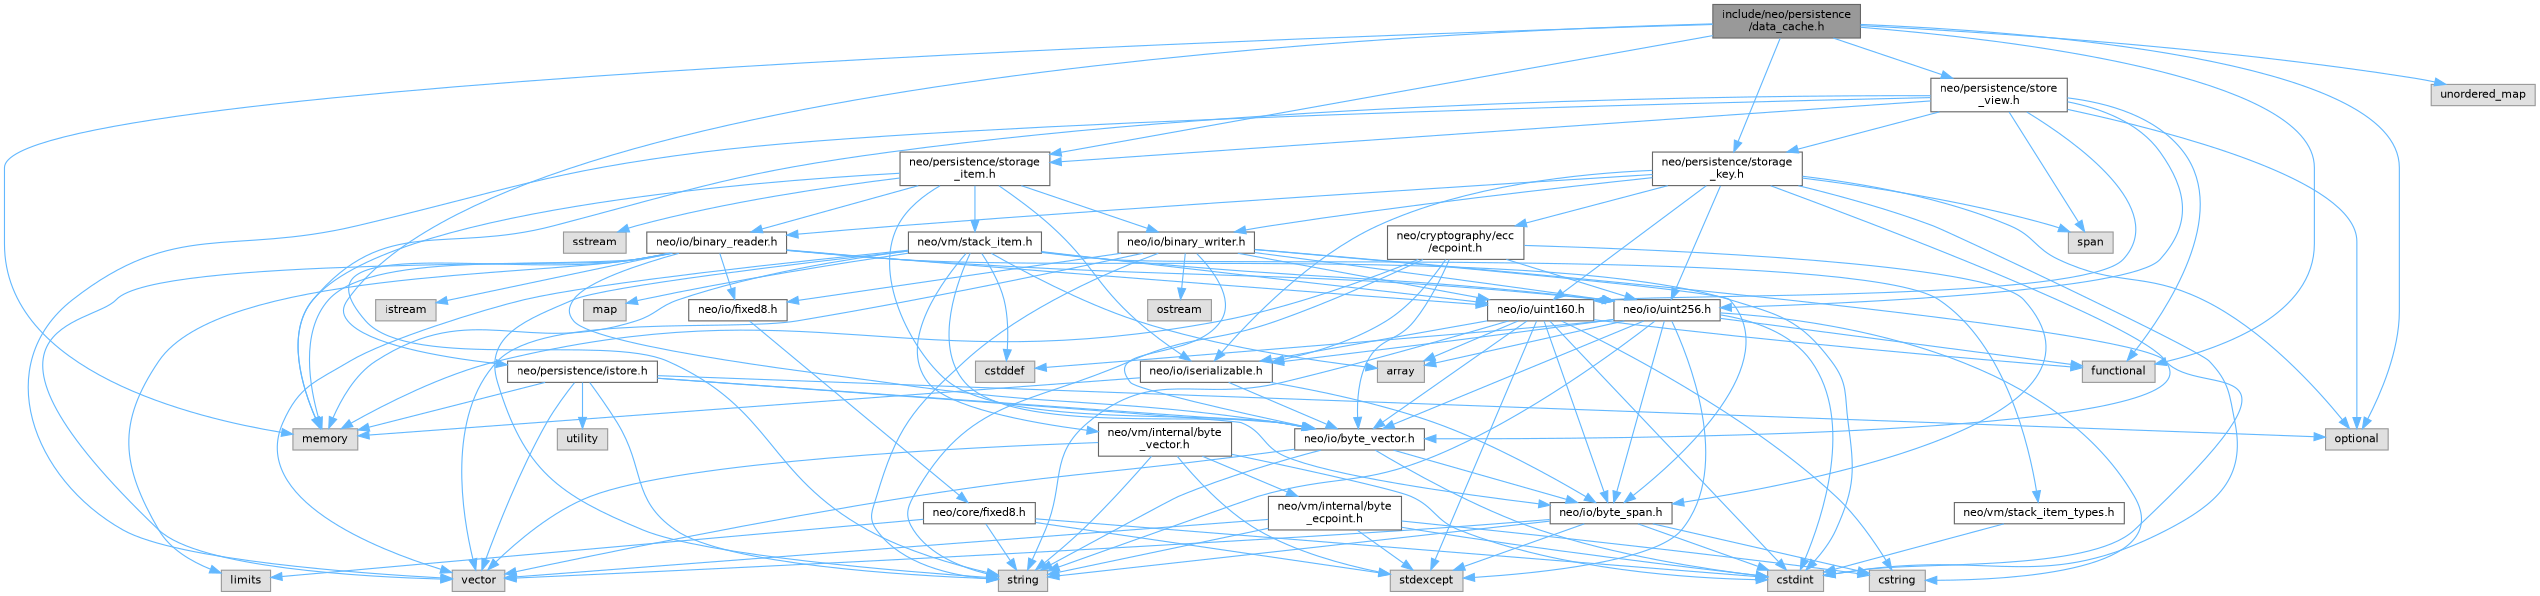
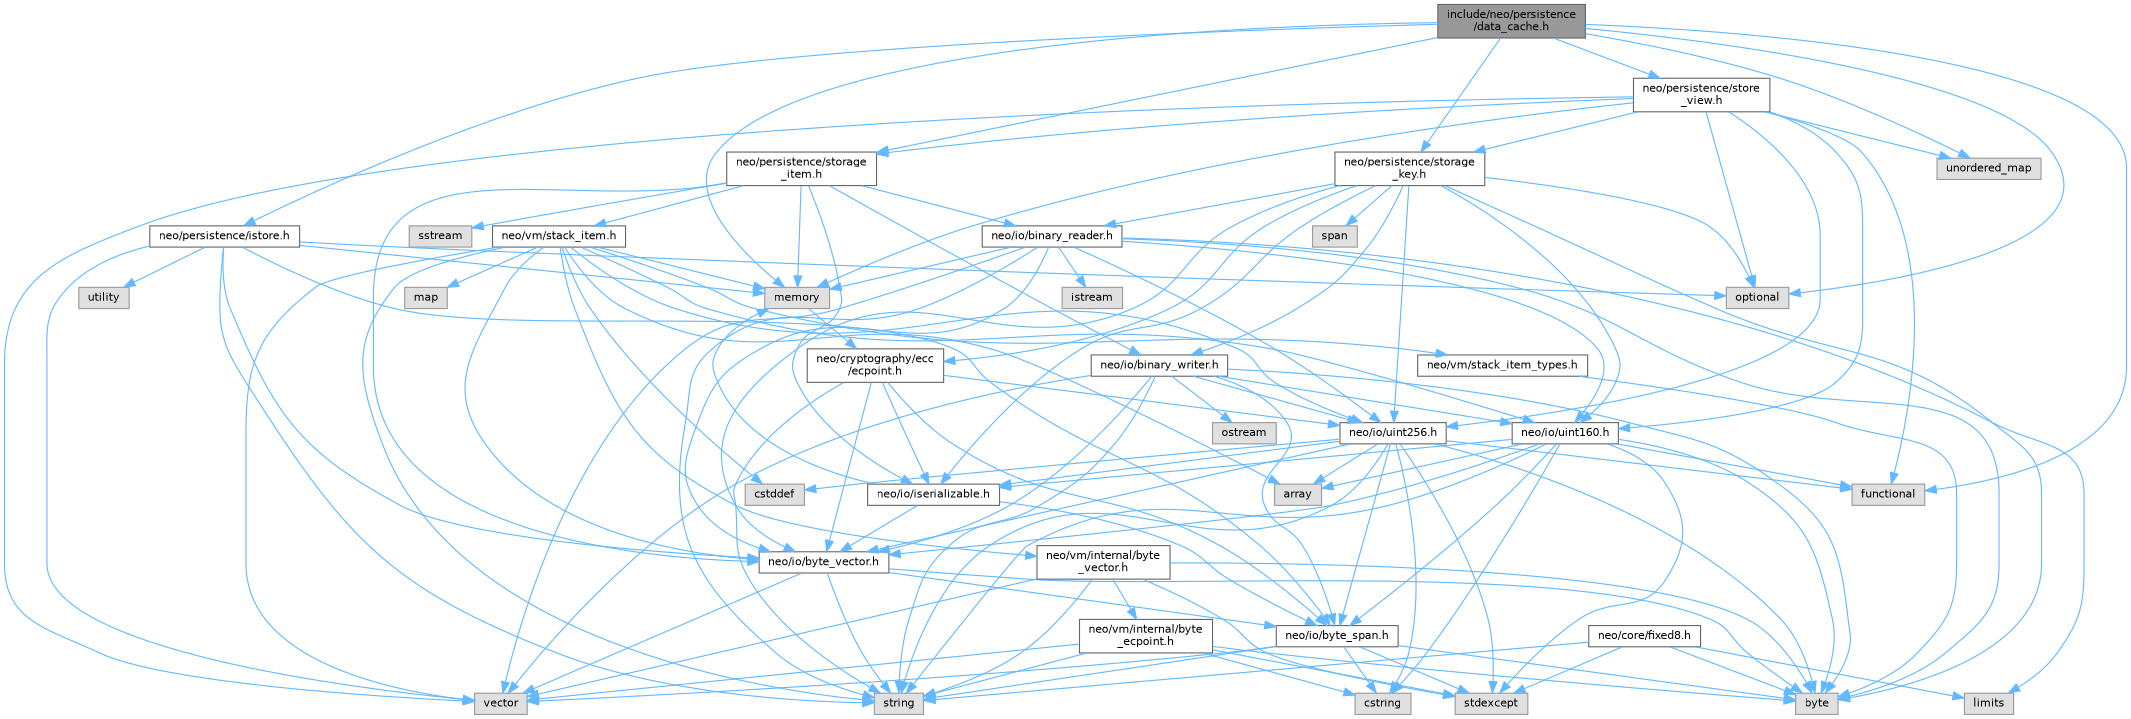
(2044, 167) -> (1852, 134)
(738, 310) -> none
(883, 336) -> (828, 325)
(1796, 581) -> (1817, 704)
